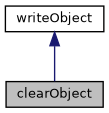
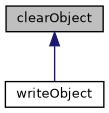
(55, 64) -> (55, 64)
